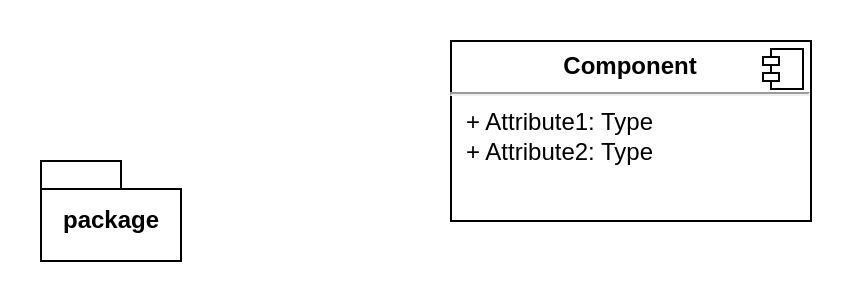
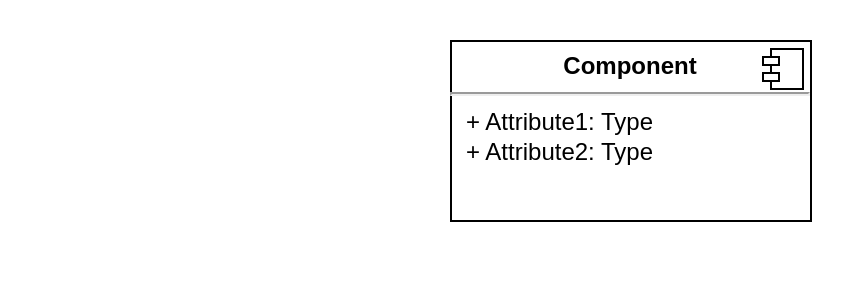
(111, 211) -> none
